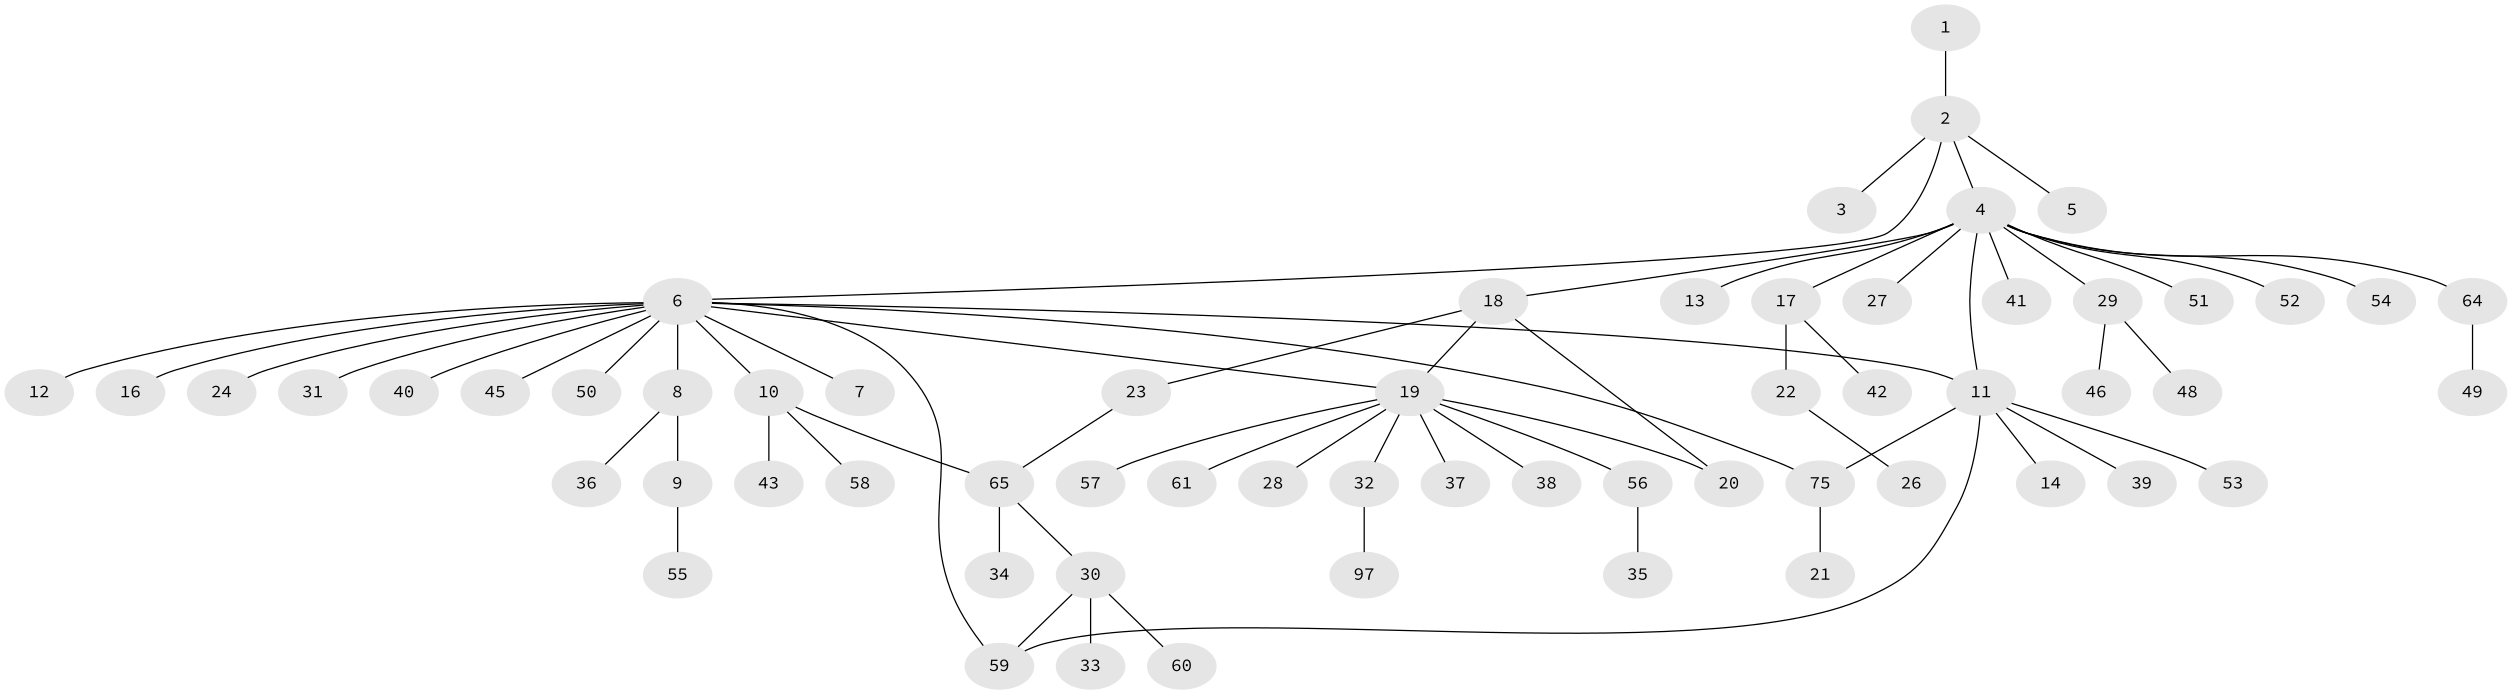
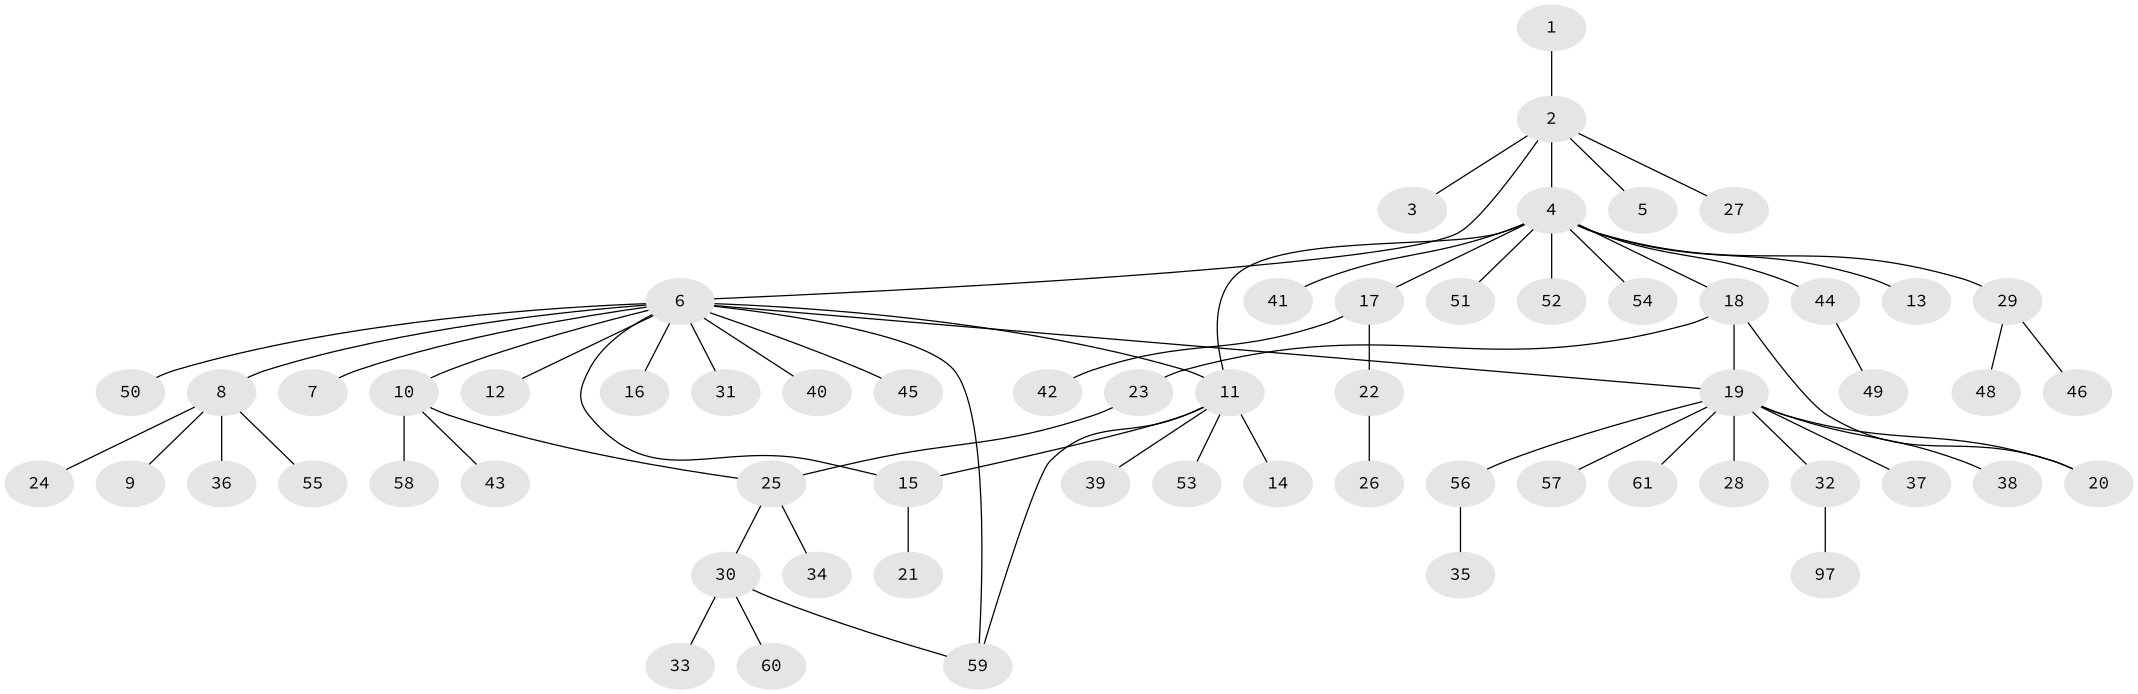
(1929, 256) -> (1643, 165)
(2473, 301) -> (1825, 301)
(443, 330) -> (131, 438)
(999, 484) -> (771, 484)
(1820, 484) -> (908, 484)
(678, 530) -> (267, 438)
